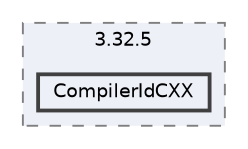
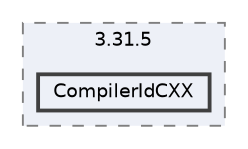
(124, 41) -> (124, 41)
